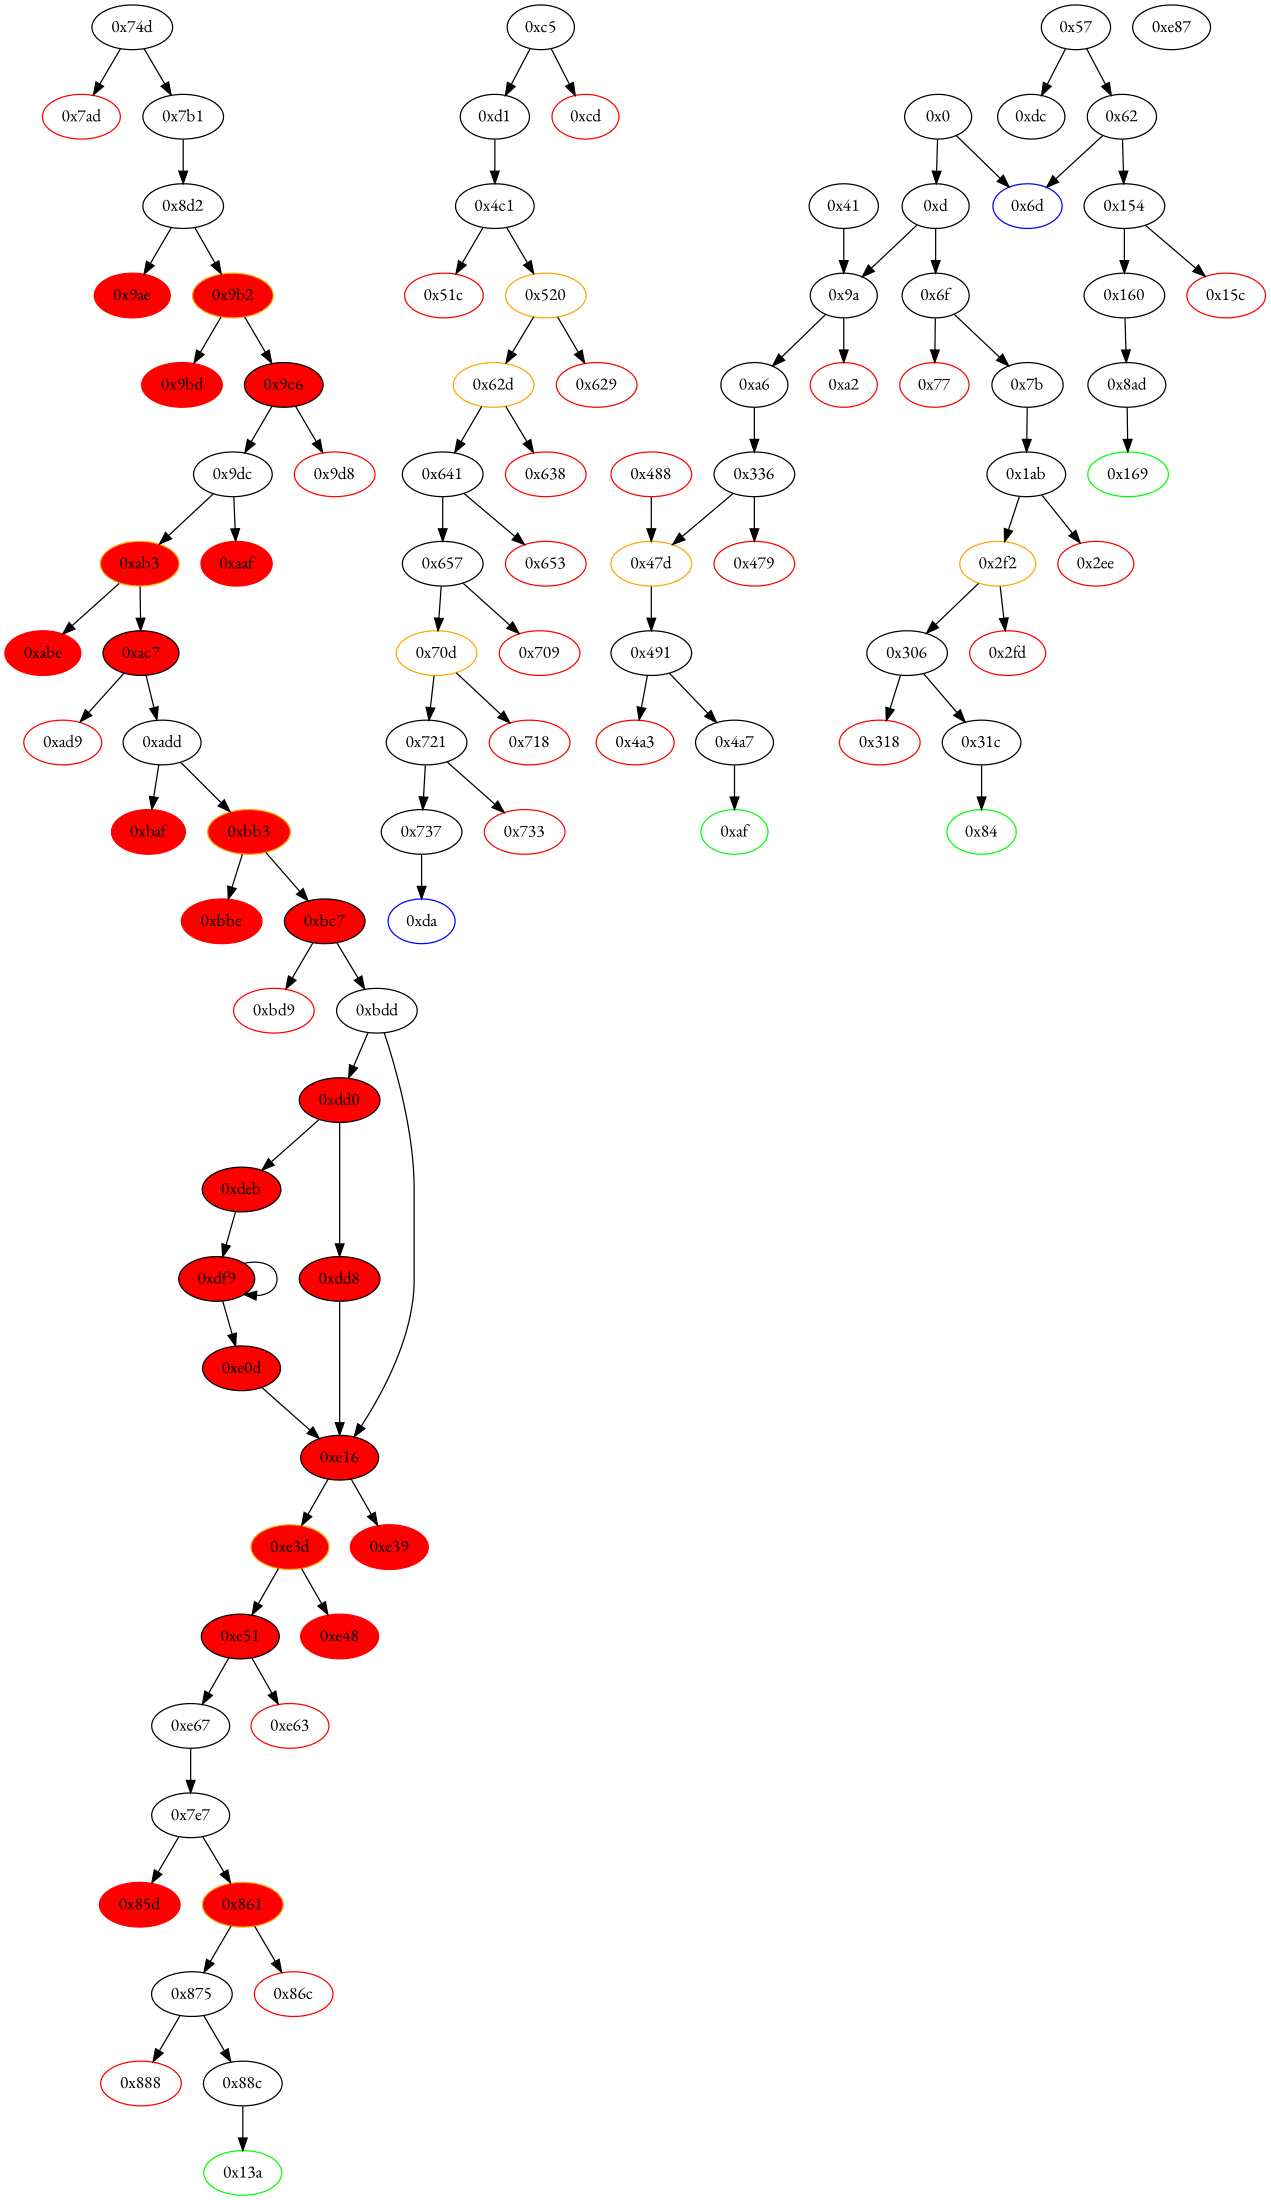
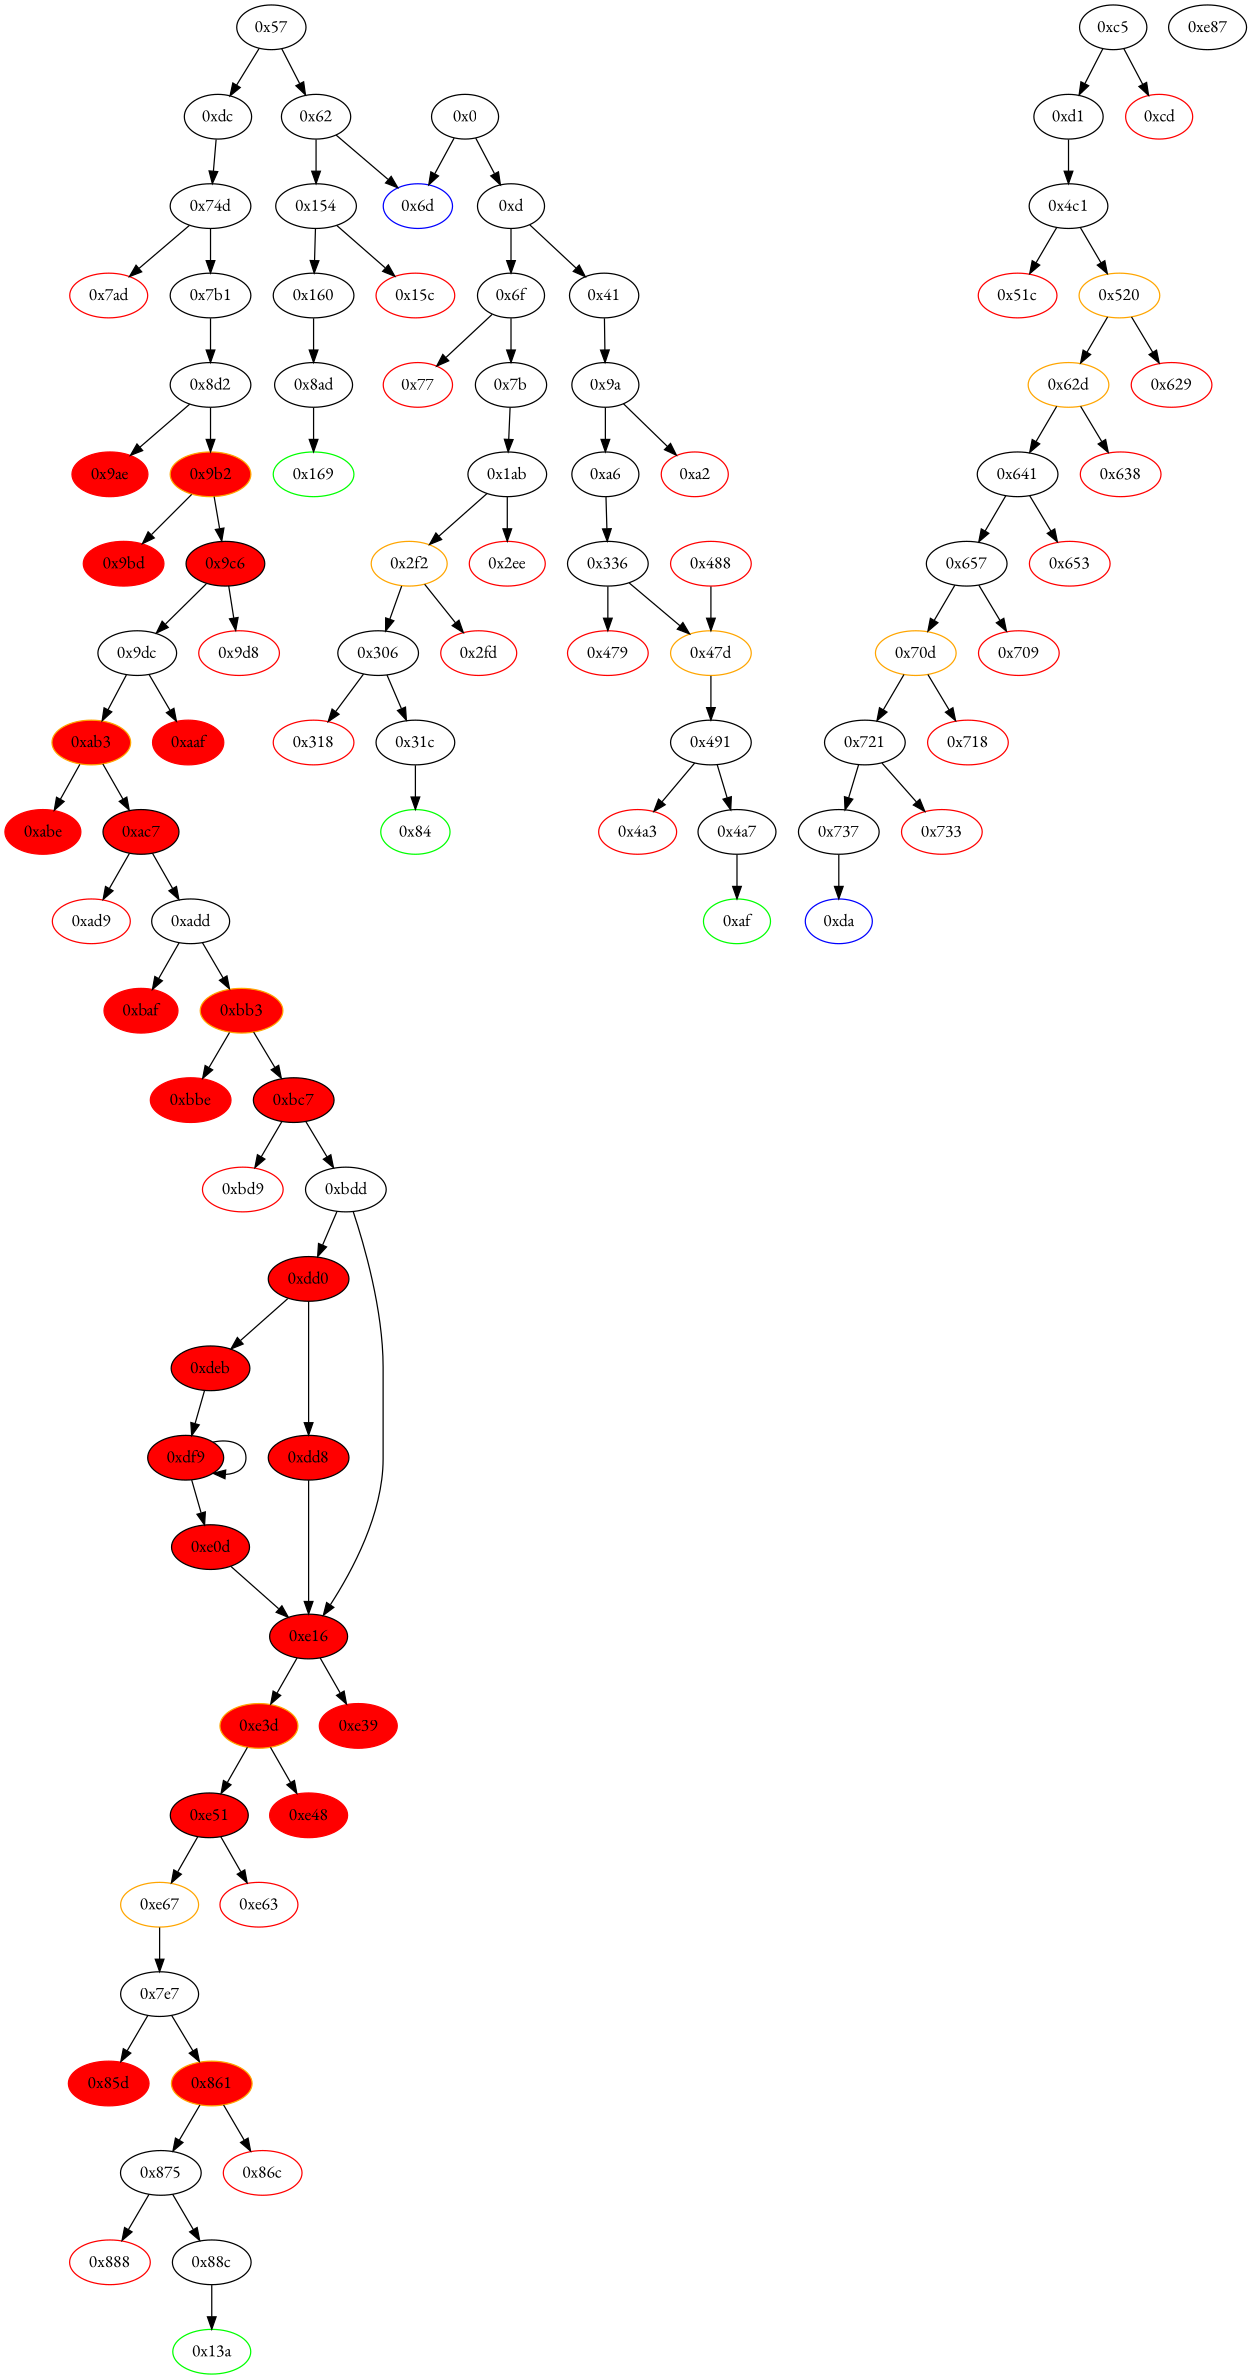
none -> (215, 155)
(894, 247) -> (553, 246)
(191, 1726) -> (160, 1905)
